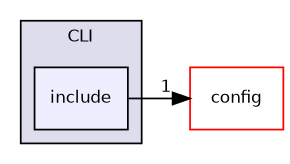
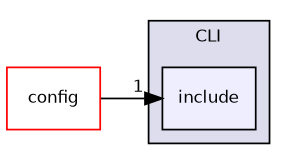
(153, 98) -> (123, 98)
